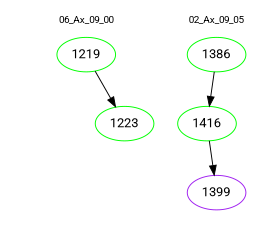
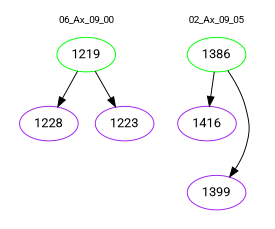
none -> (49, 124)
(125, 124) -> (125, 124)
(207, 124) -> (207, 124)
(211, 153) -> (248, 119)
